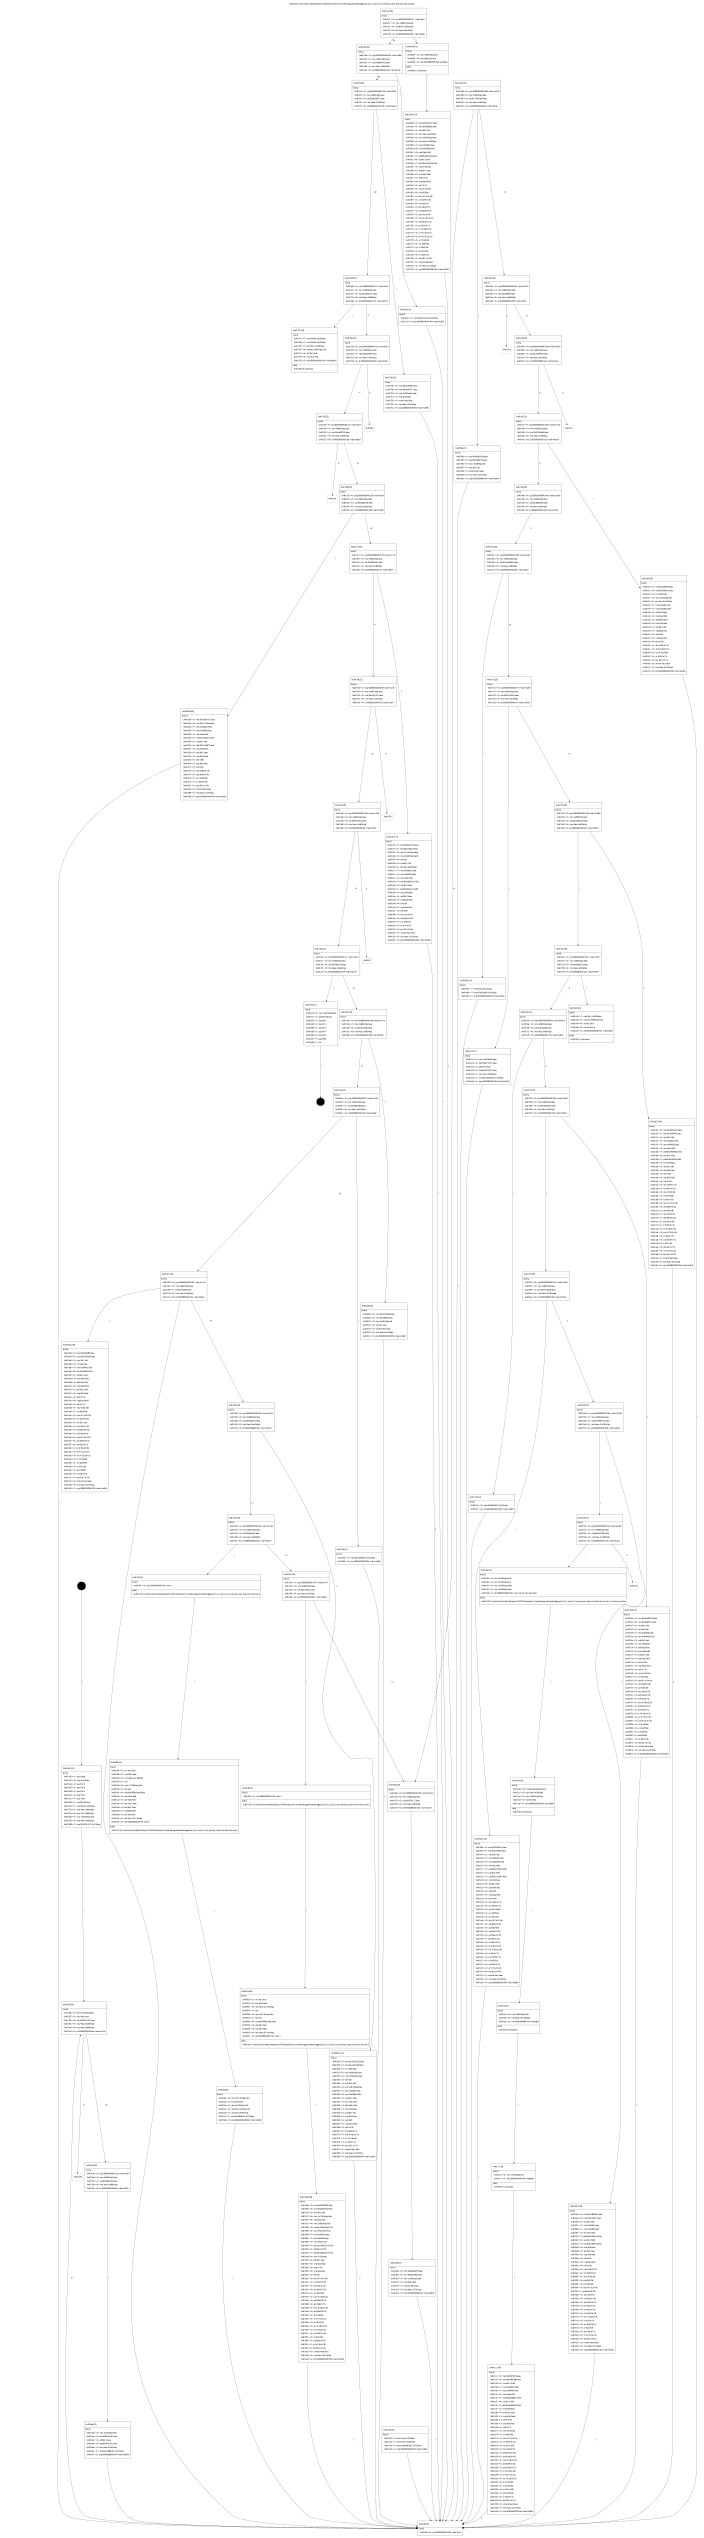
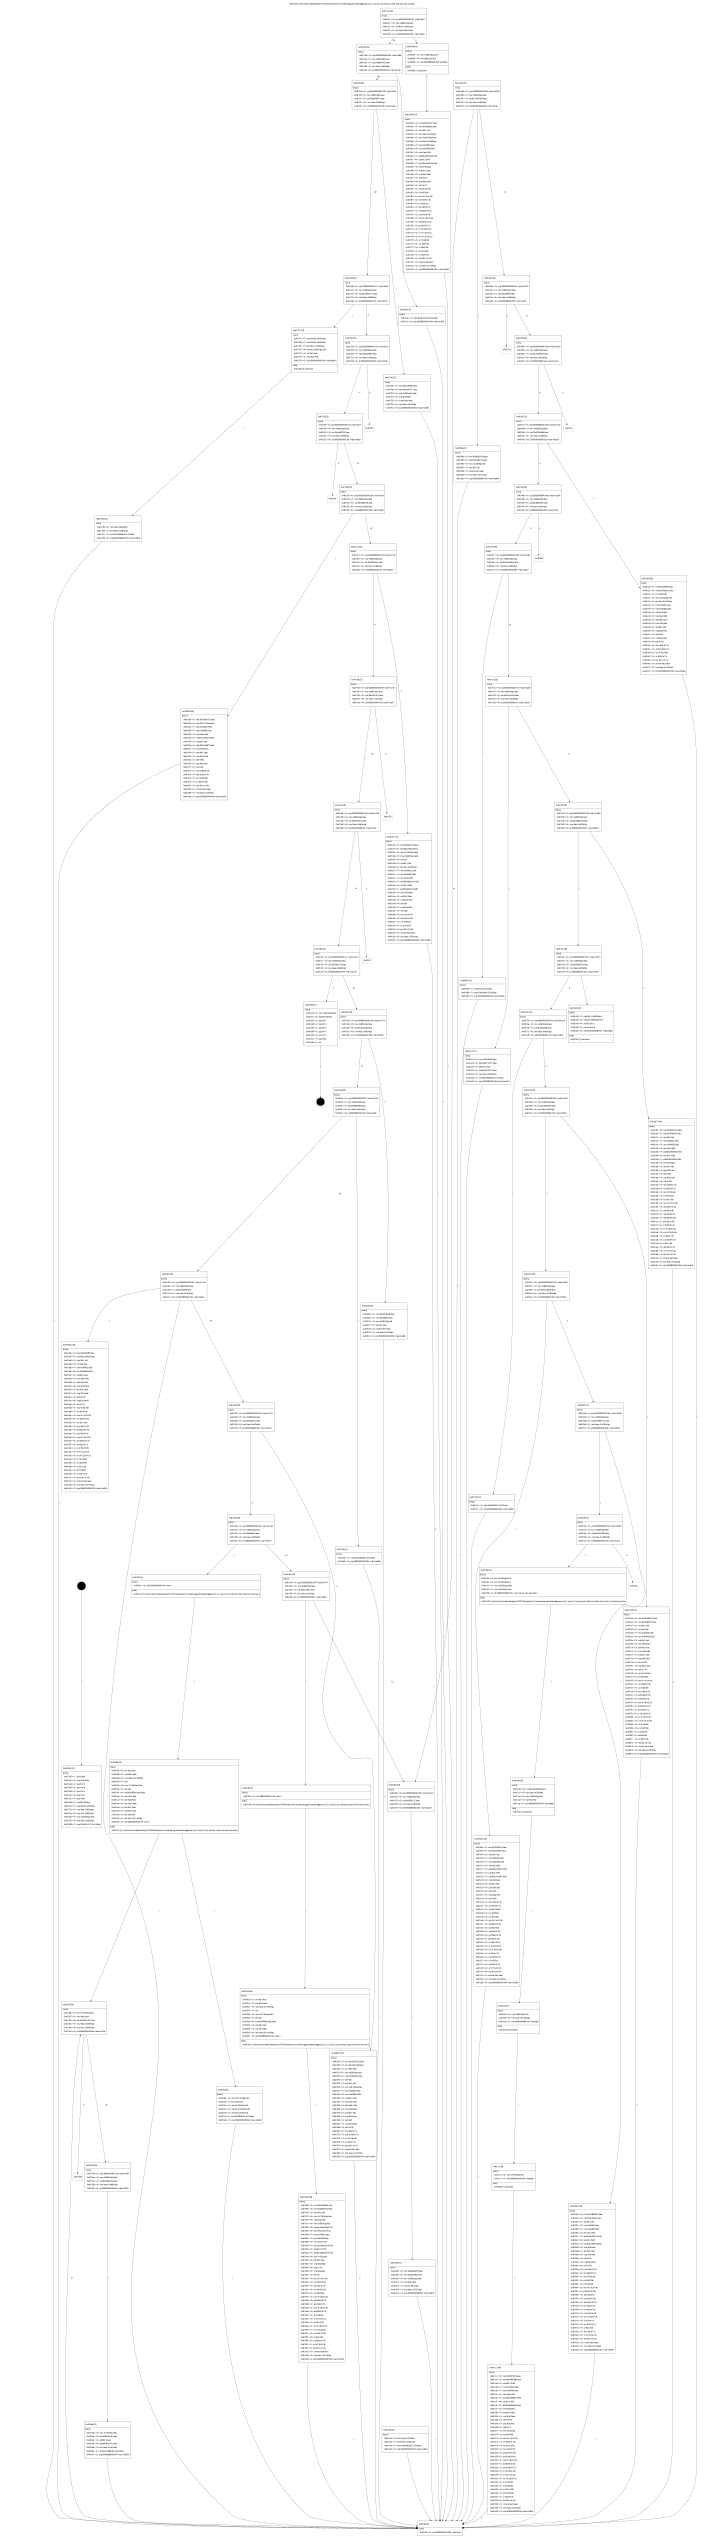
none -> (118, 529)
none -> (539, 558)
(83, 1914) -> (125, 1917)
